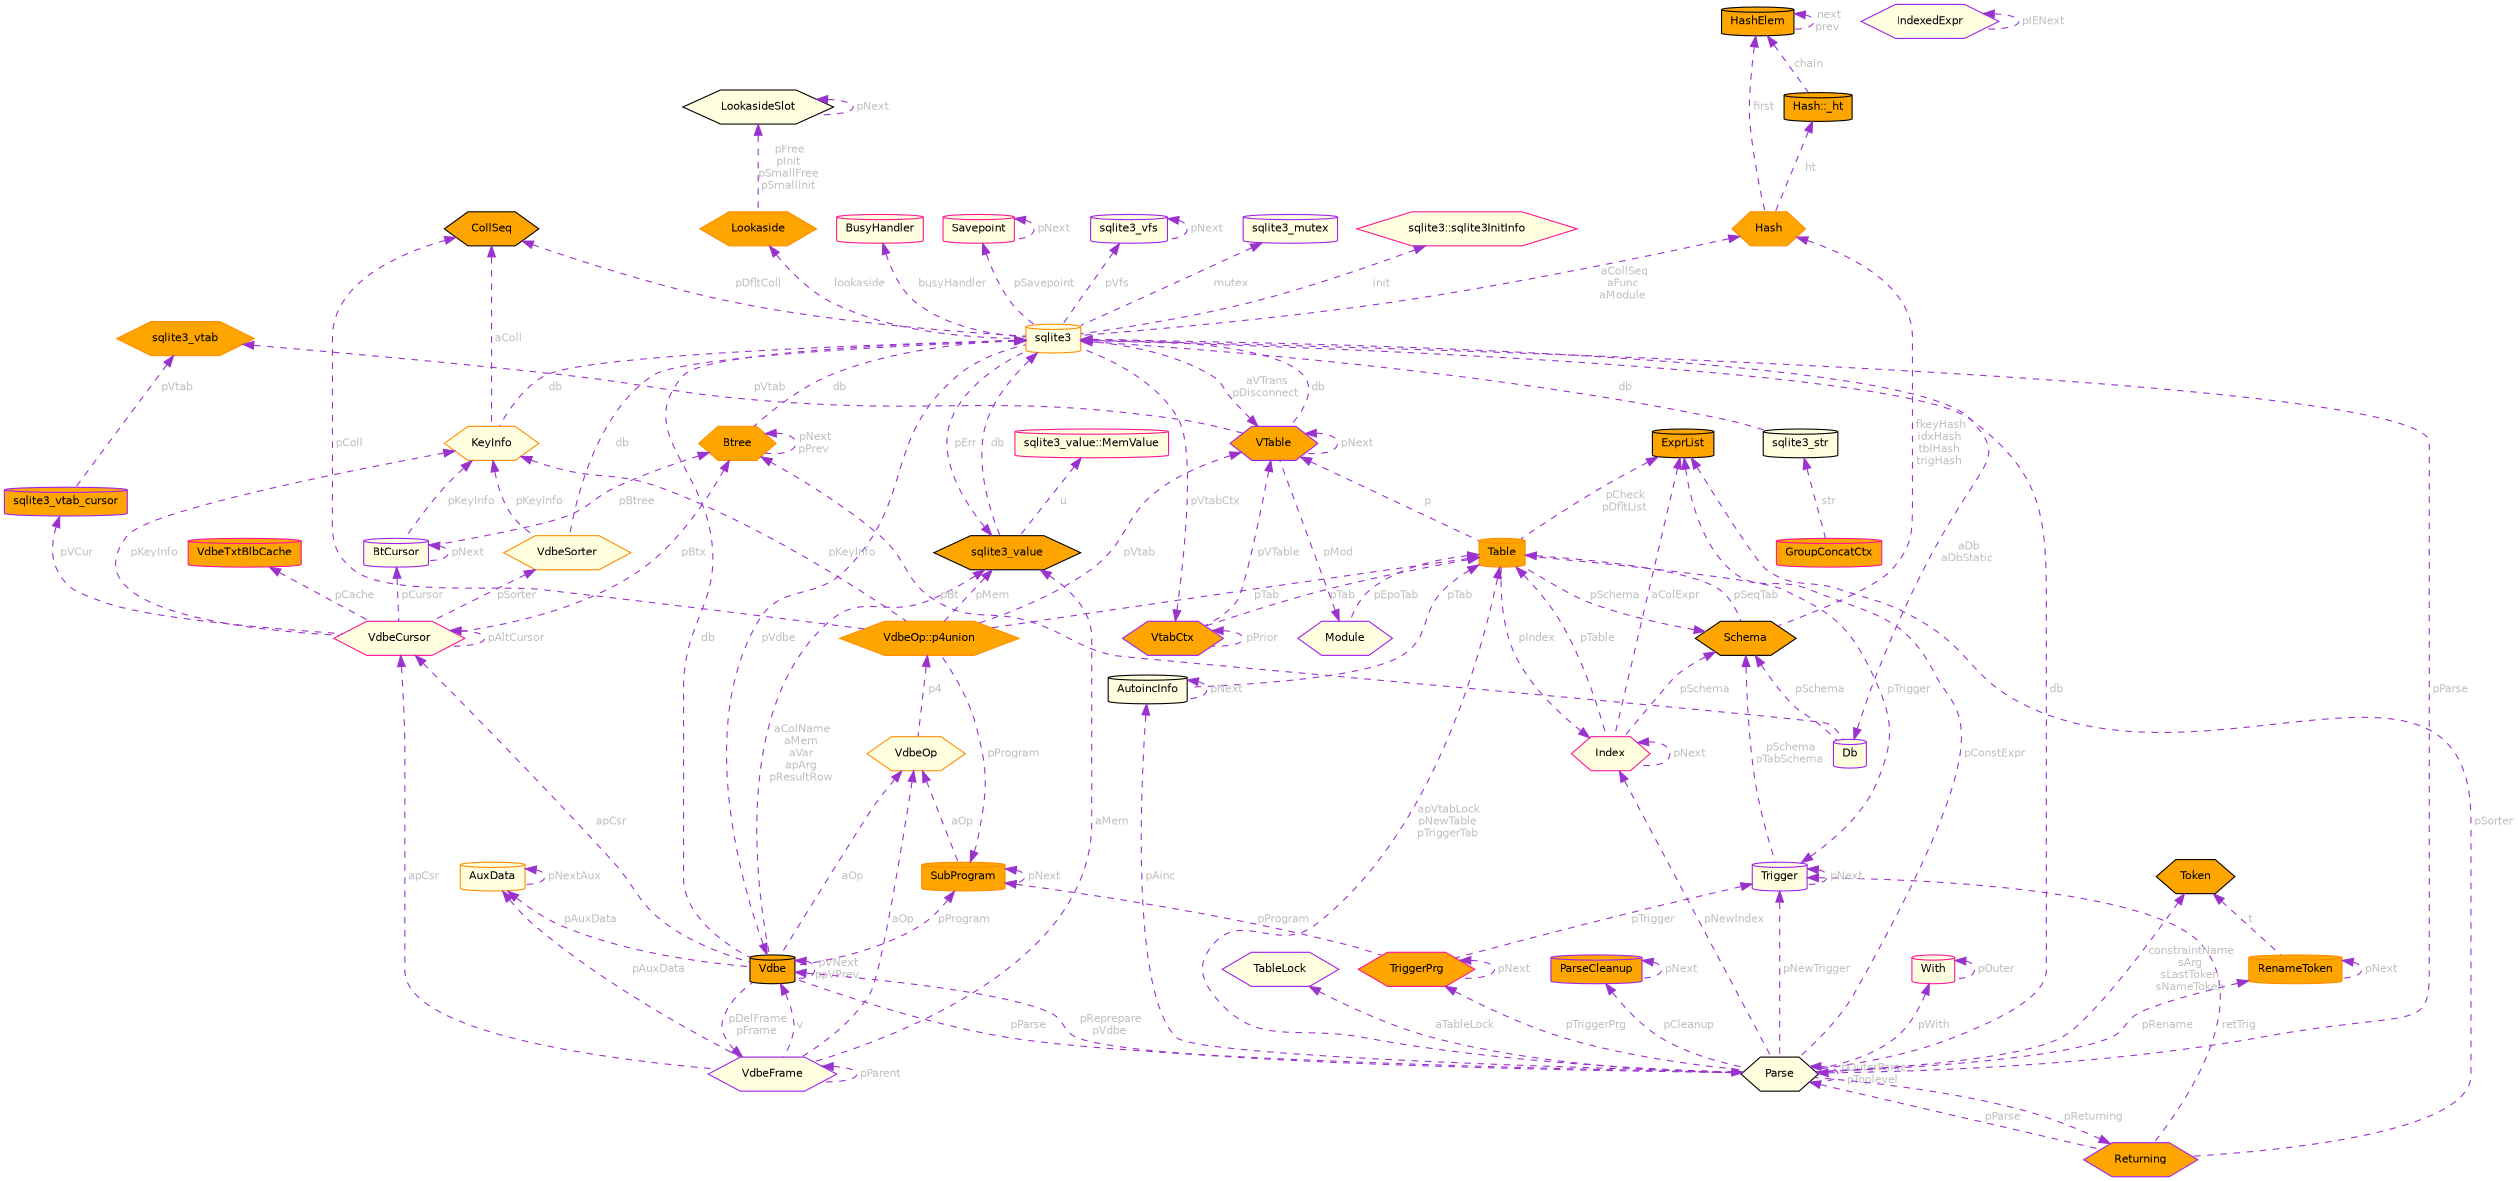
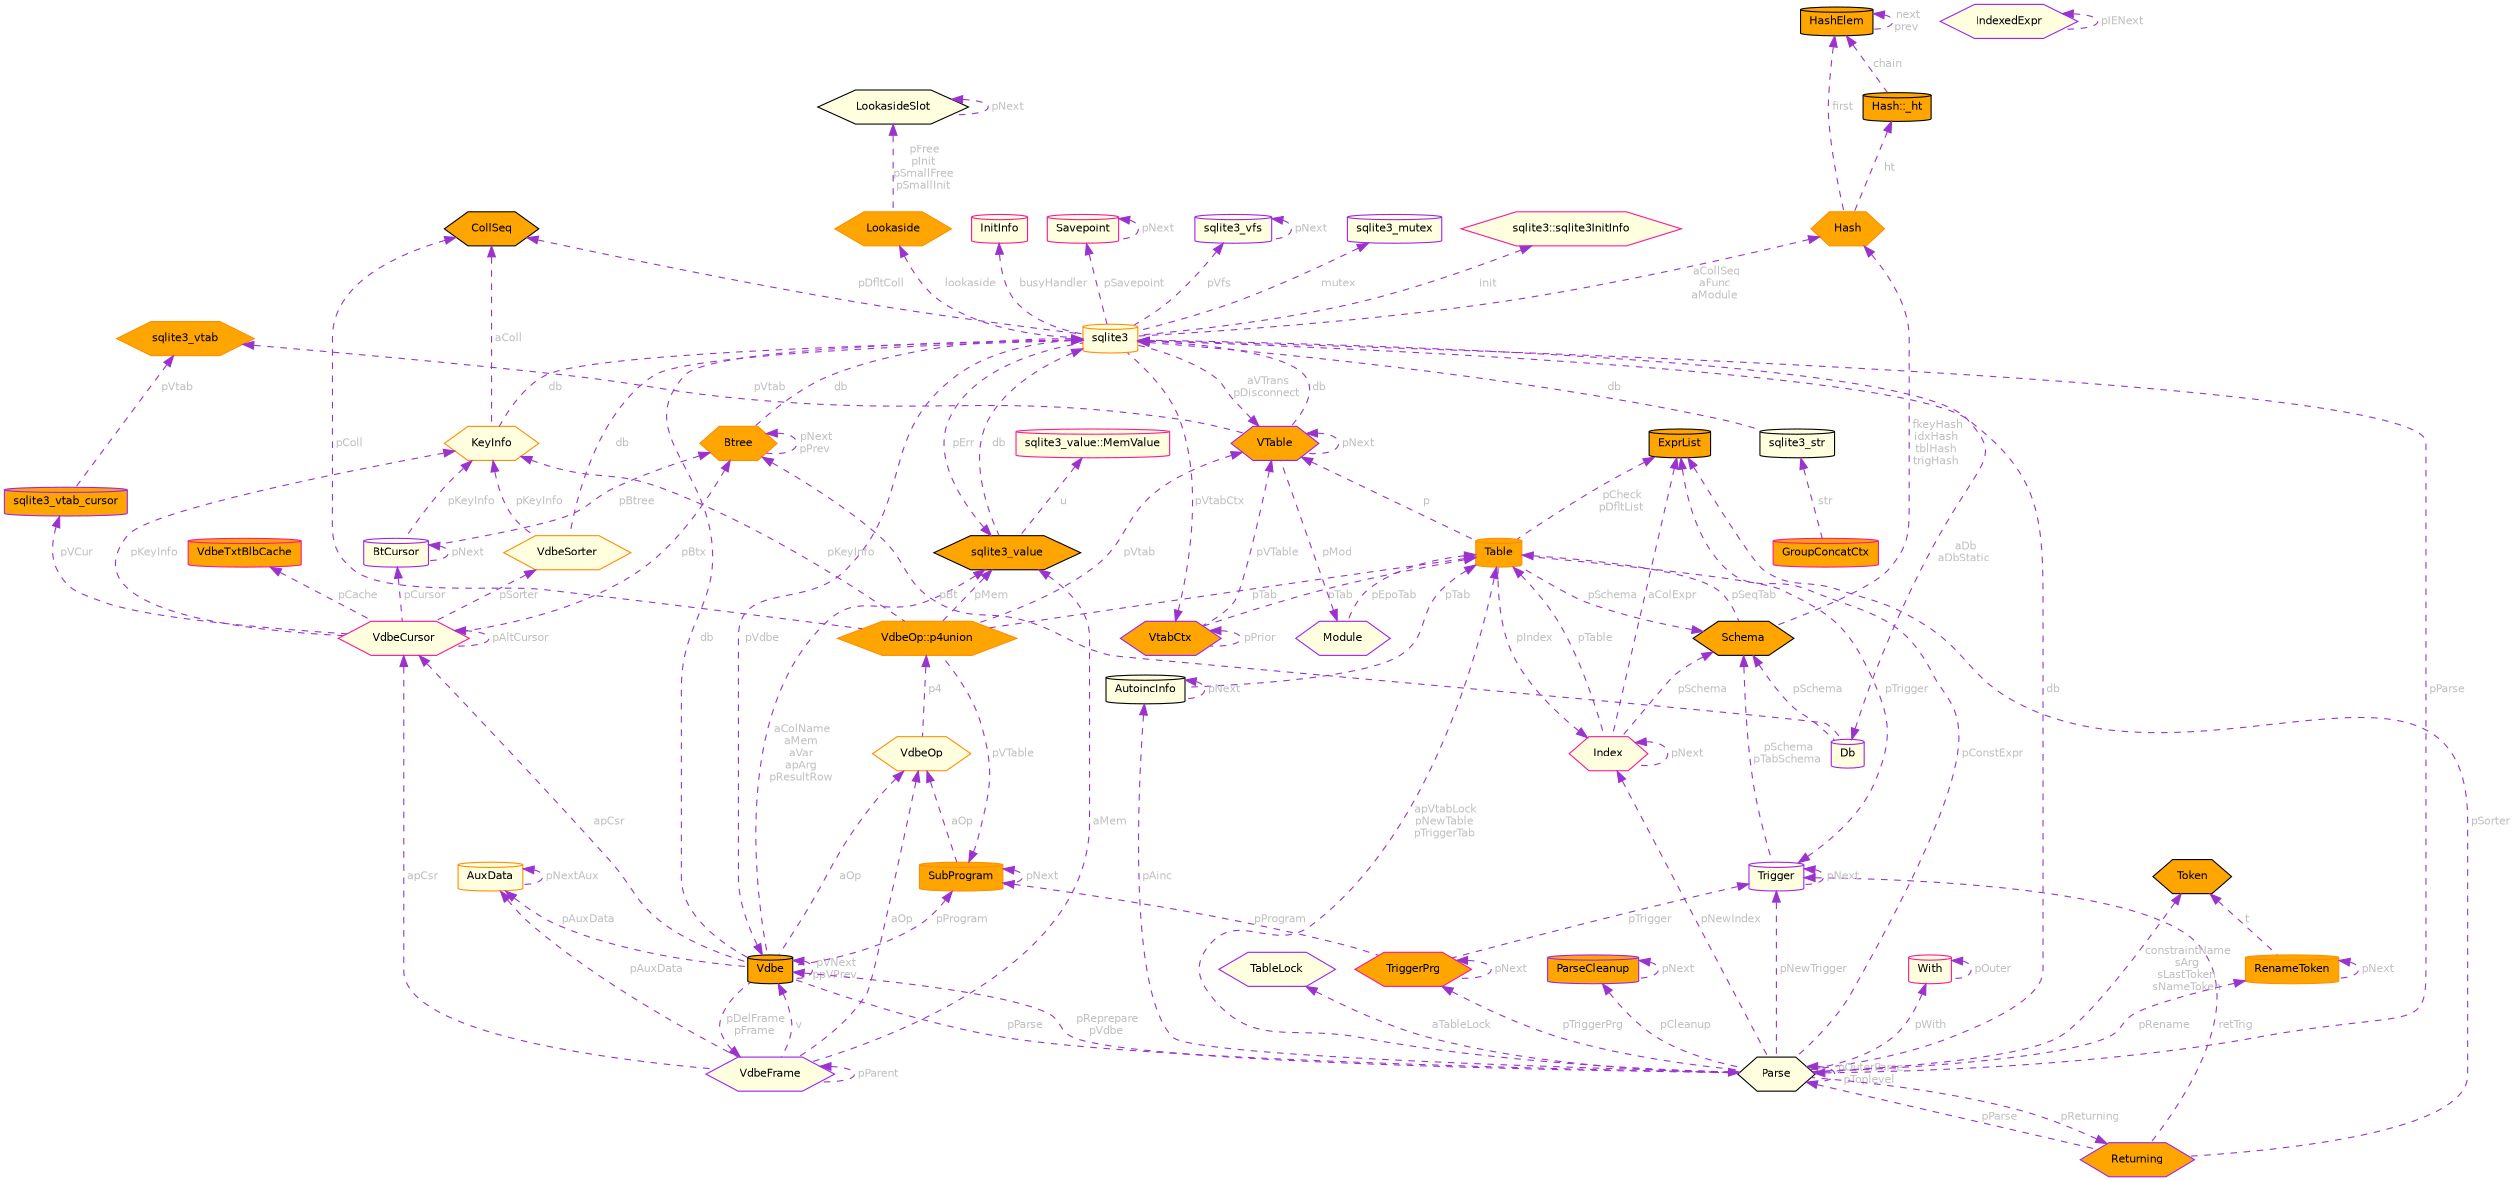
(880, 229) -> (1000, 229)
(1012, 754) -> (1012, 754)
